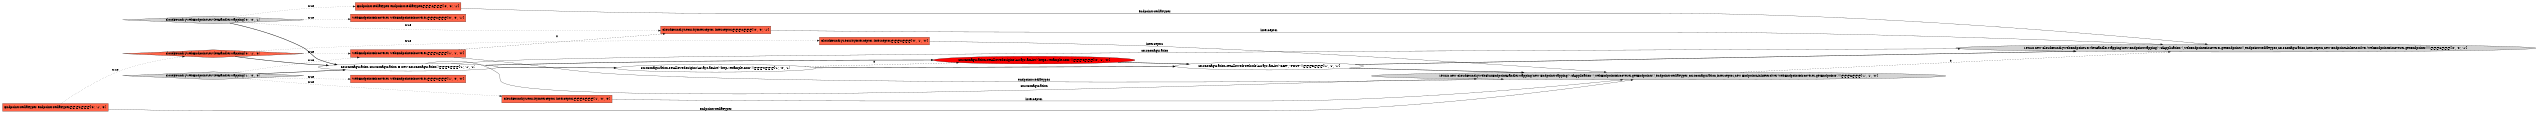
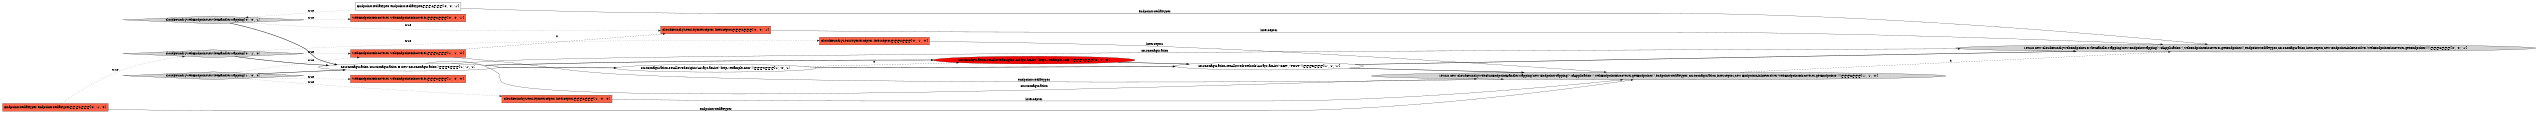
(408, 6) -> (408, 6)
(293, 10) -> (302, 13)
(213, 54) -> (213, 54)
